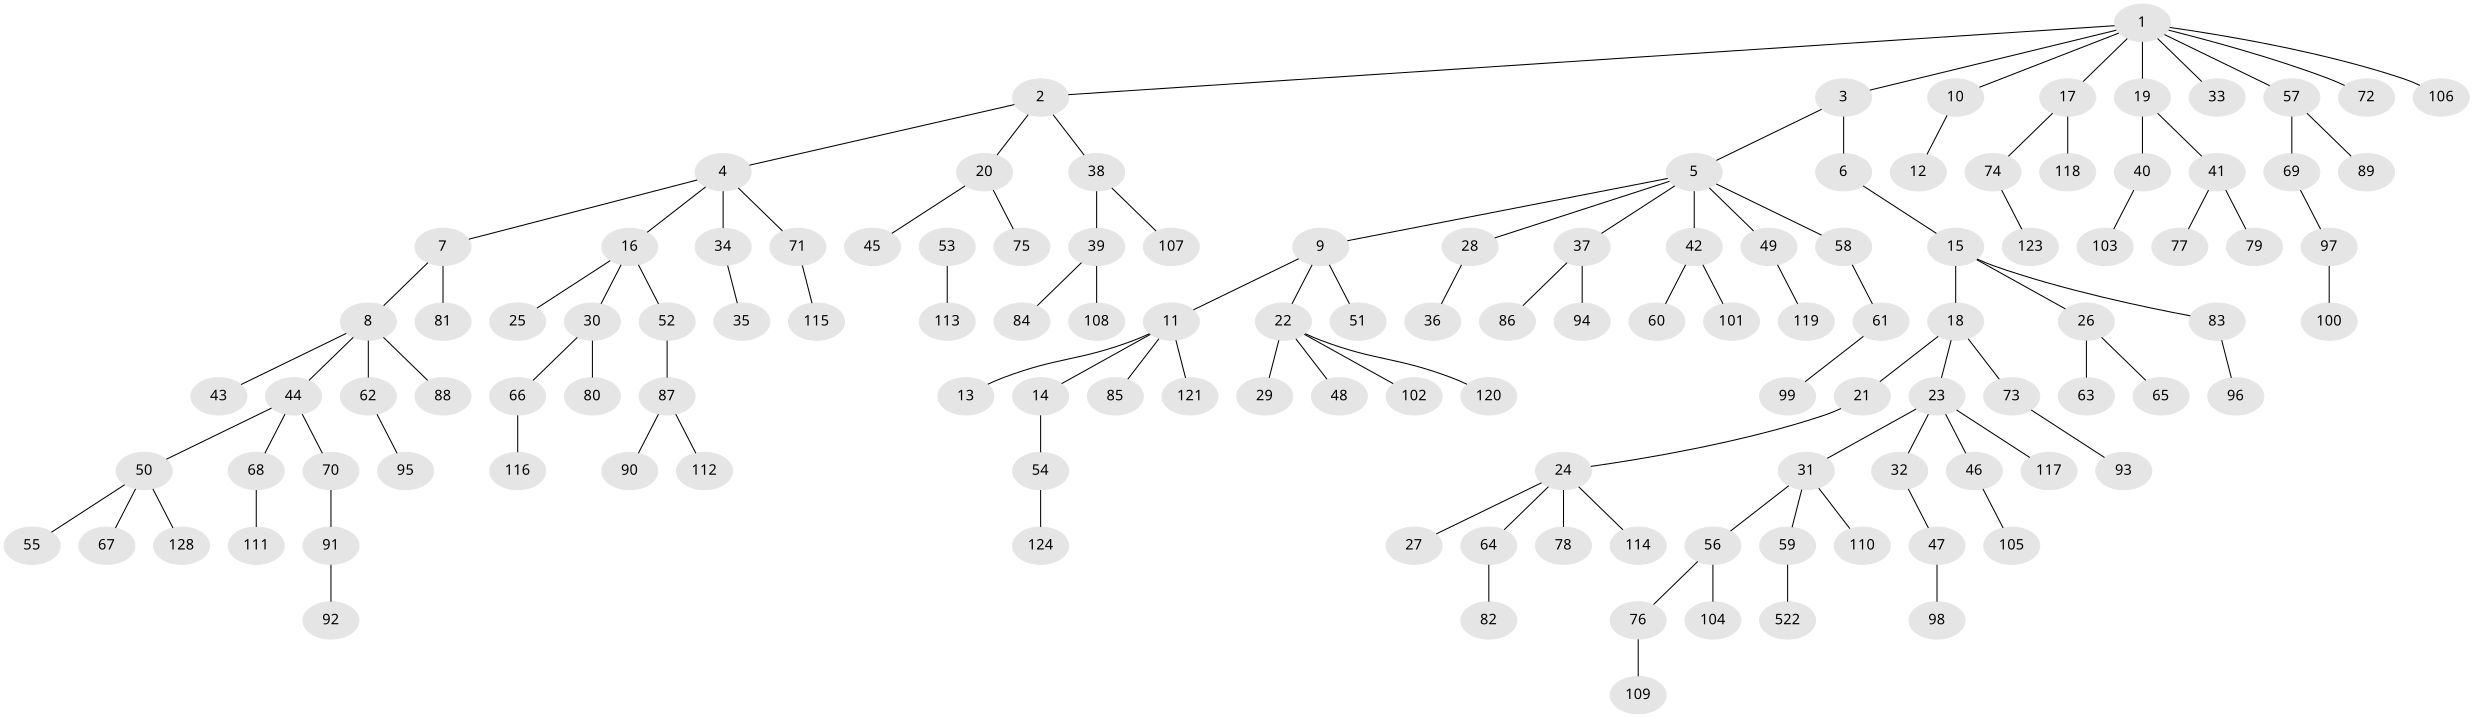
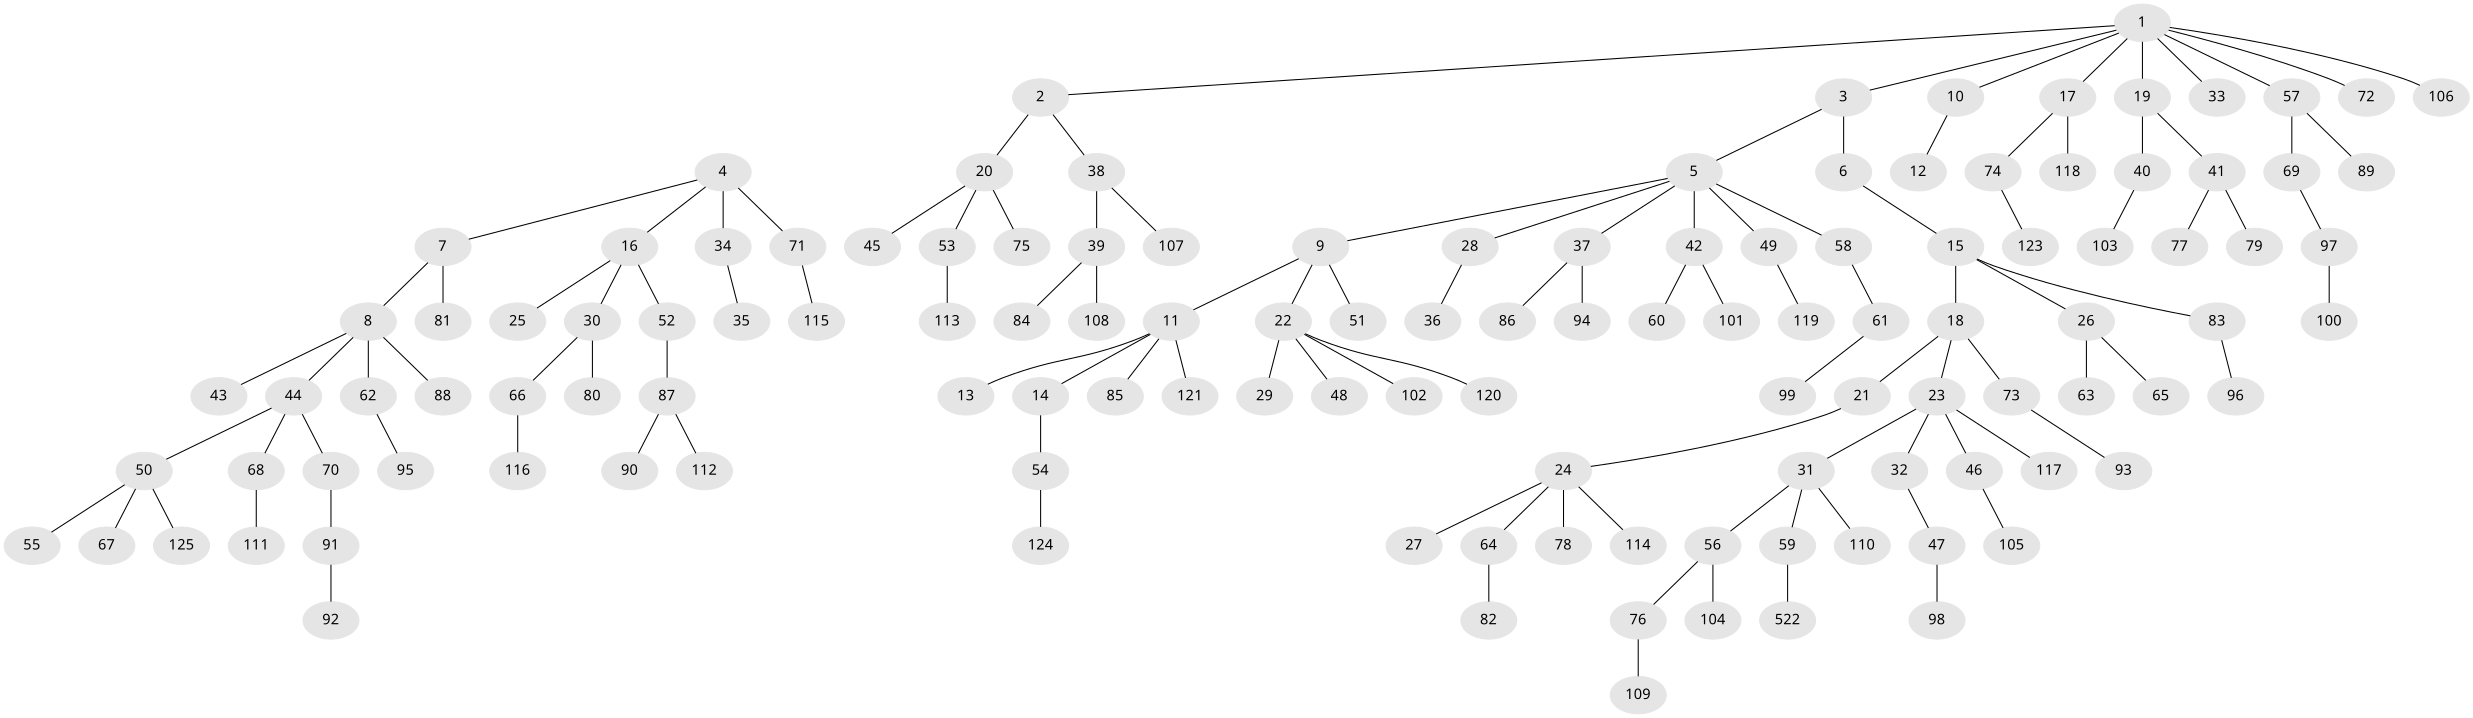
(882, 135) -> none
none -> (966, 210)
(182, 546) -> (182, 546)
